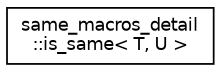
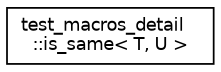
(110, 36) -> (110, 36)
